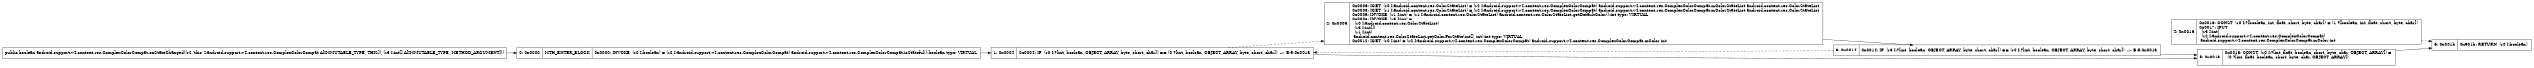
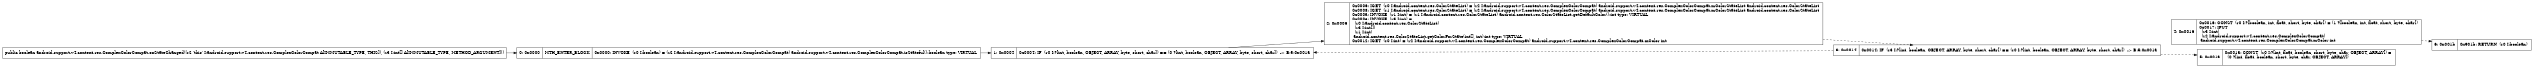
(1867, 42) -> (1867, 42)
(1275, 44) -> (1275, 44)
(2412, 49) -> none
(2177, 55) -> (2177, 55)
(1754, 58) -> none
